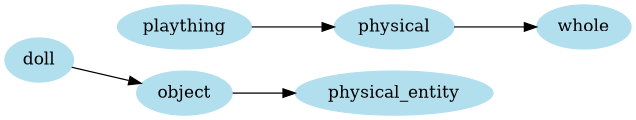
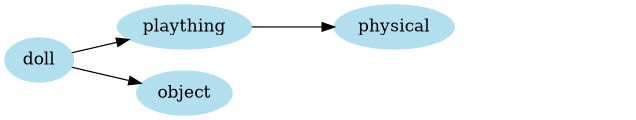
(584, 27) -> none
none -> (94, 48)
(394, 93) -> none
